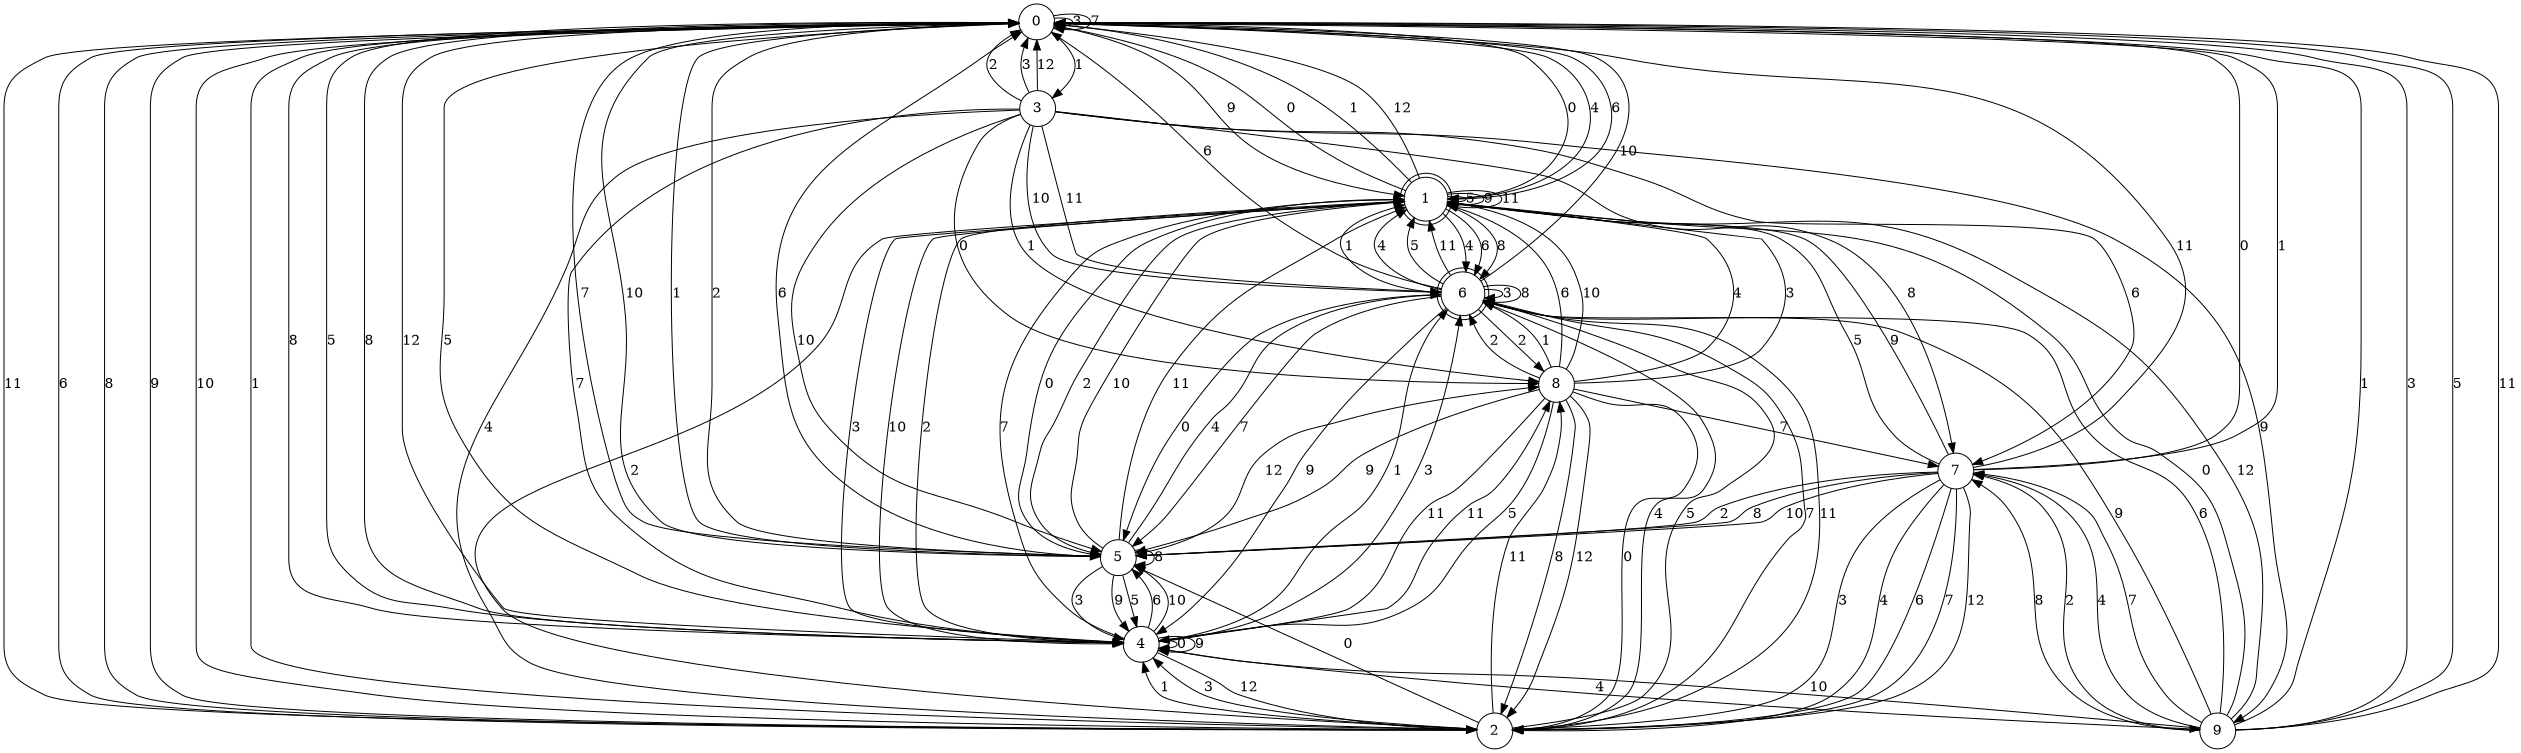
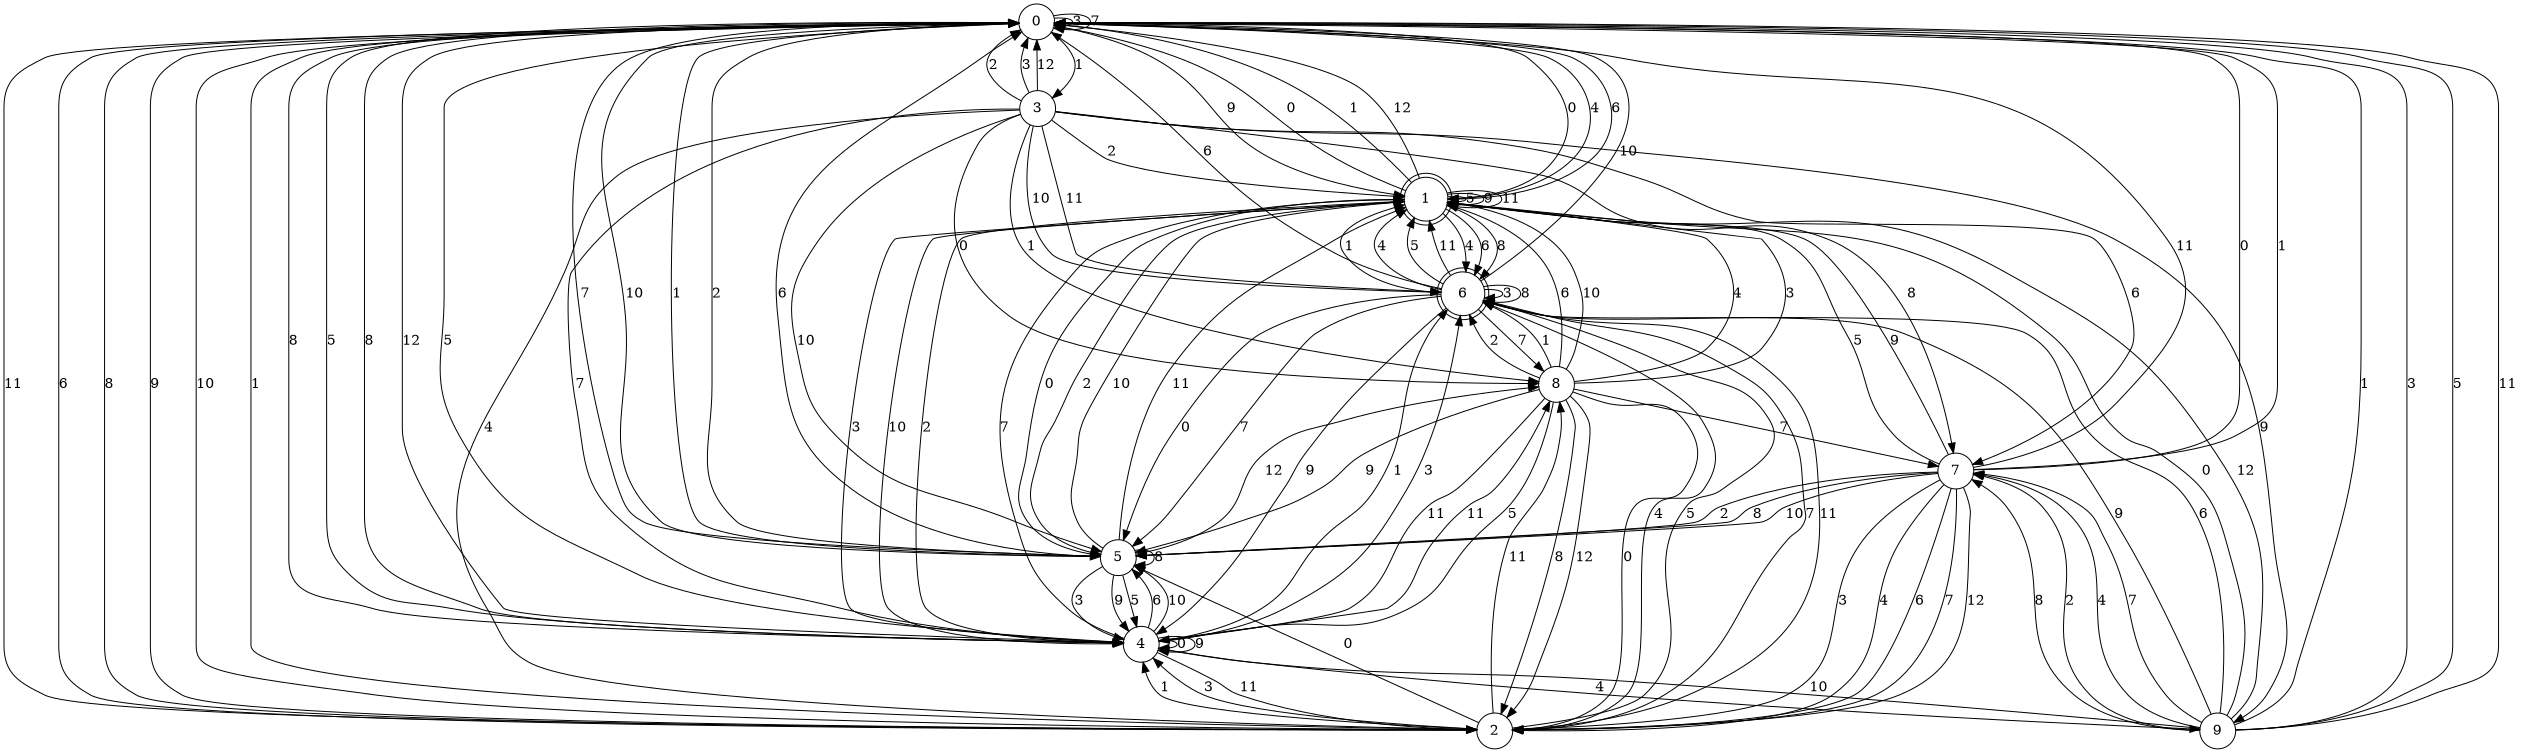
(1523, 341) -> (1523, 341)
(1244, 383) -> none
(478, 553) -> (1216, 180)
(1249, 688) -> (1249, 688)
